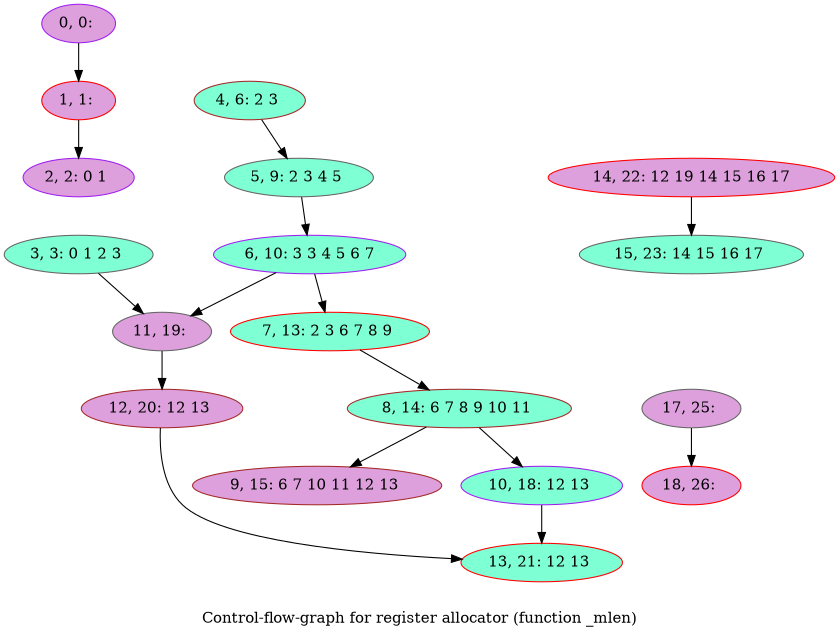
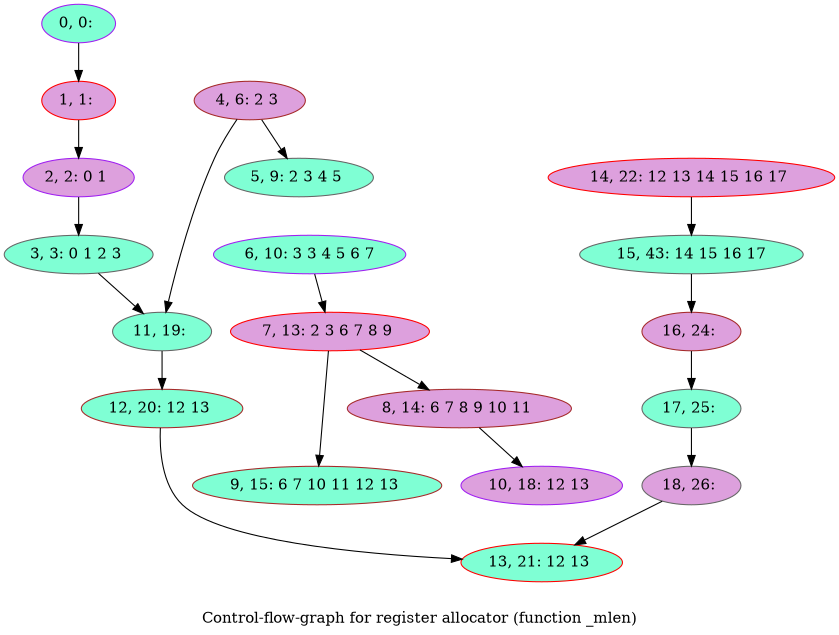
(79, 24) -> (79, 24)
(250, 101) -> (250, 101)
(691, 178) -> (691, 178)
none -> (79, 211)
(304, 211) -> none
(691, 255) -> (691, 255)
(238, 292) -> (195, 207)
(162, 332) -> (162, 332)
(330, 332) -> (330, 332)
none -> (691, 332)
(162, 409) -> (162, 409)
(459, 409) -> (459, 409)
(691, 409) -> (691, 409)
(393, 444) -> (324, 403)
(317, 486) -> (317, 486)
(542, 486) -> (542, 486)
(691, 486) -> (691, 486)
(542, 519) -> (623, 521)
